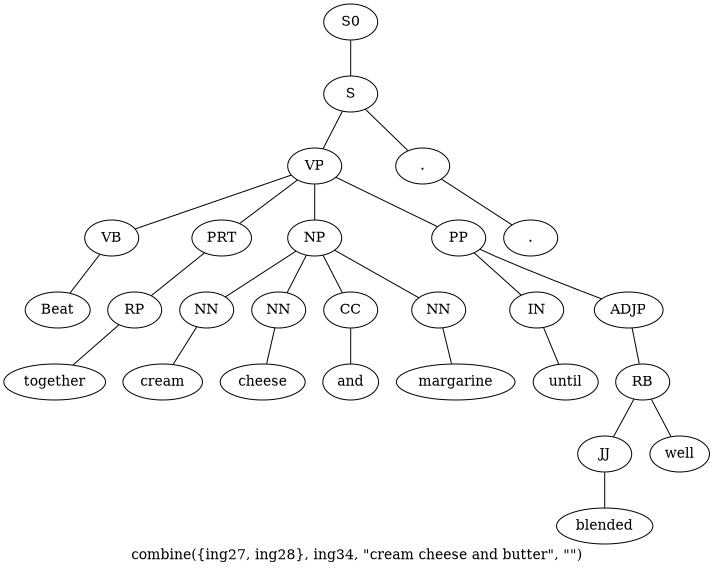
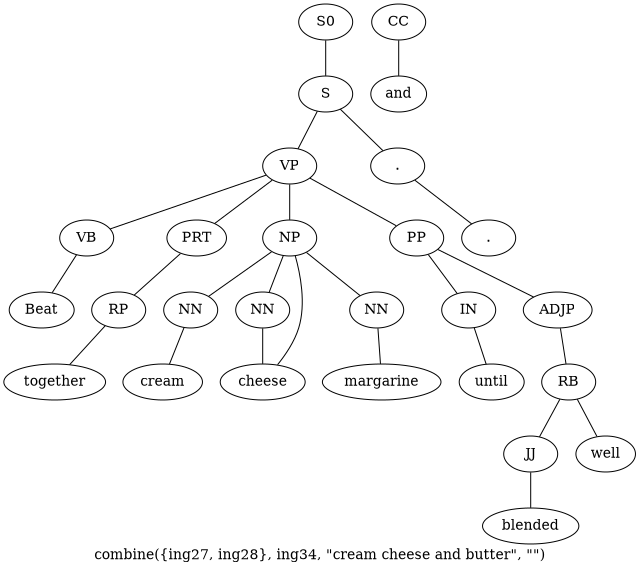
(333, 274) -> (302, 313)
